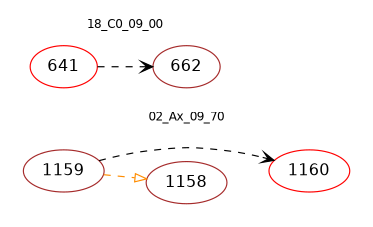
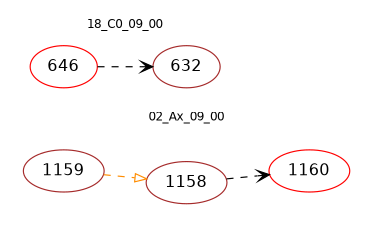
(64, 67) -> (64, 67)
(187, 67) -> (187, 67)
(187, 118) -> (187, 118)
(181, 148) -> (242, 177)
